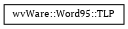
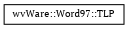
(64, 14) -> (64, 14)
